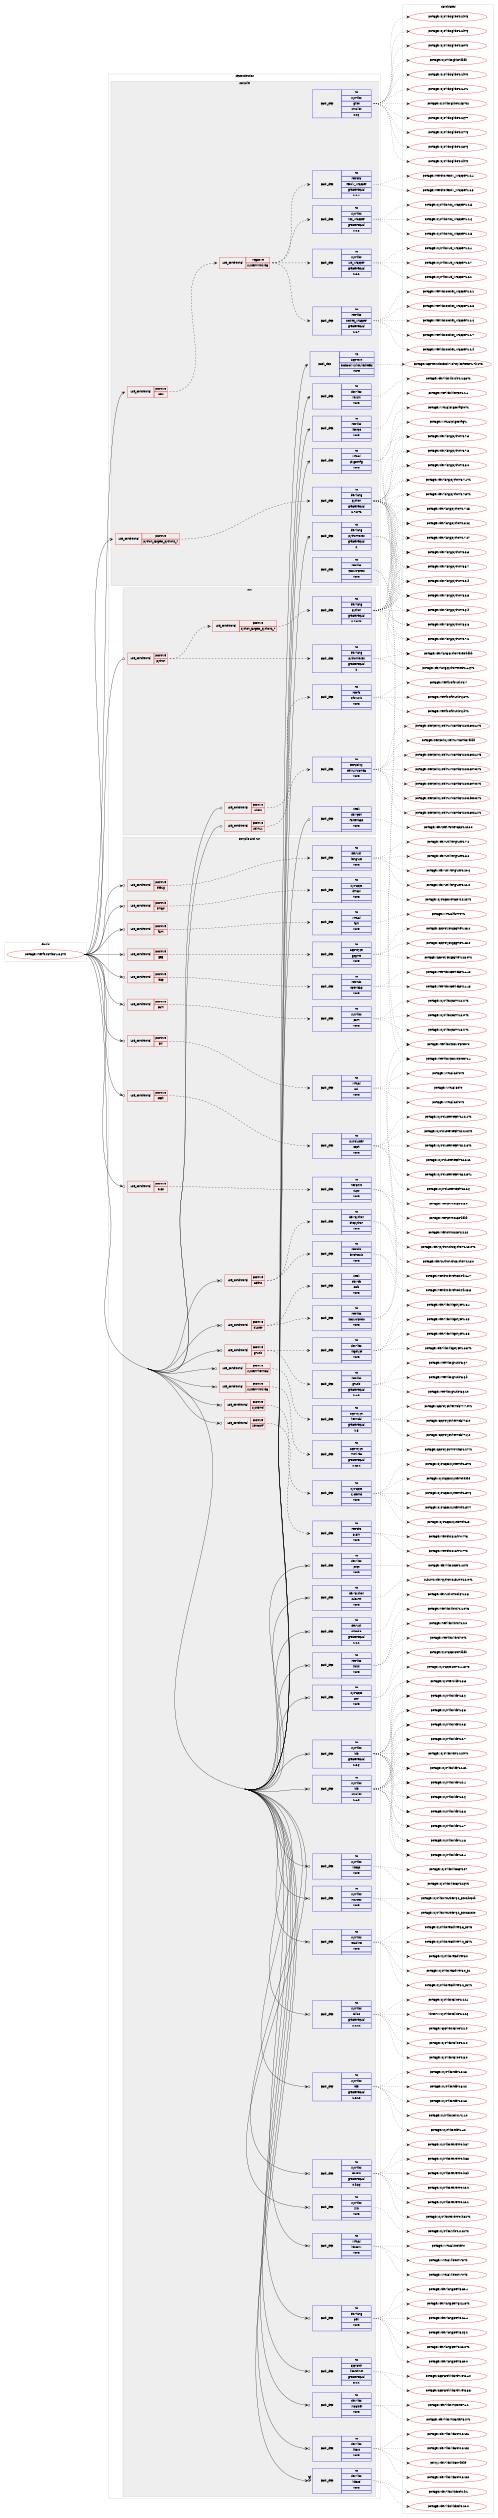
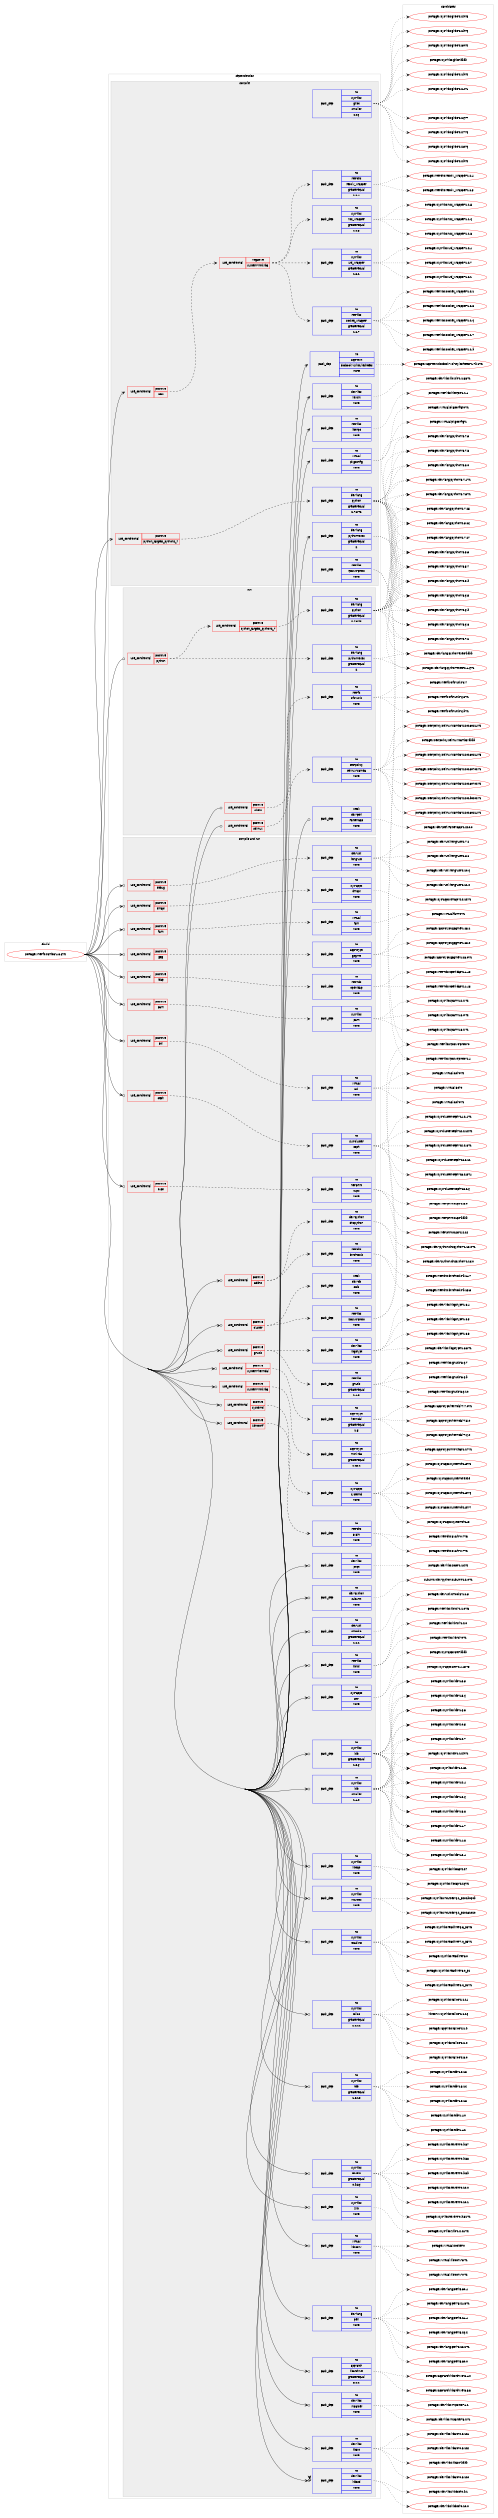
(448, 104) -> none
(448, 1682) -> (448, 1682)
(448, 2116) -> (448, 2116)
(448, 2463) -> (448, 2463)
